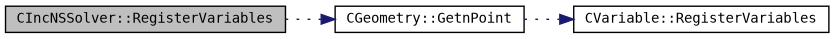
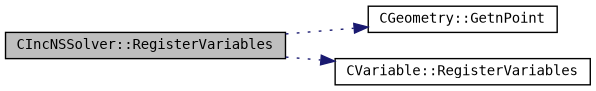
(542, 19) -> (303, 59)
